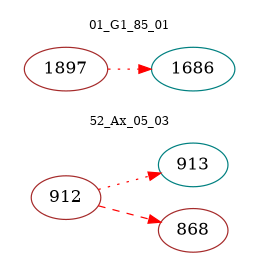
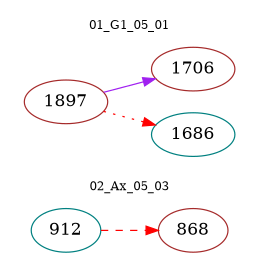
(130, 26) -> (130, 26)
none -> (193, 69)
(130, 122) -> (130, 187)
(193, 165) -> none
(66, 198) -> (66, 230)
